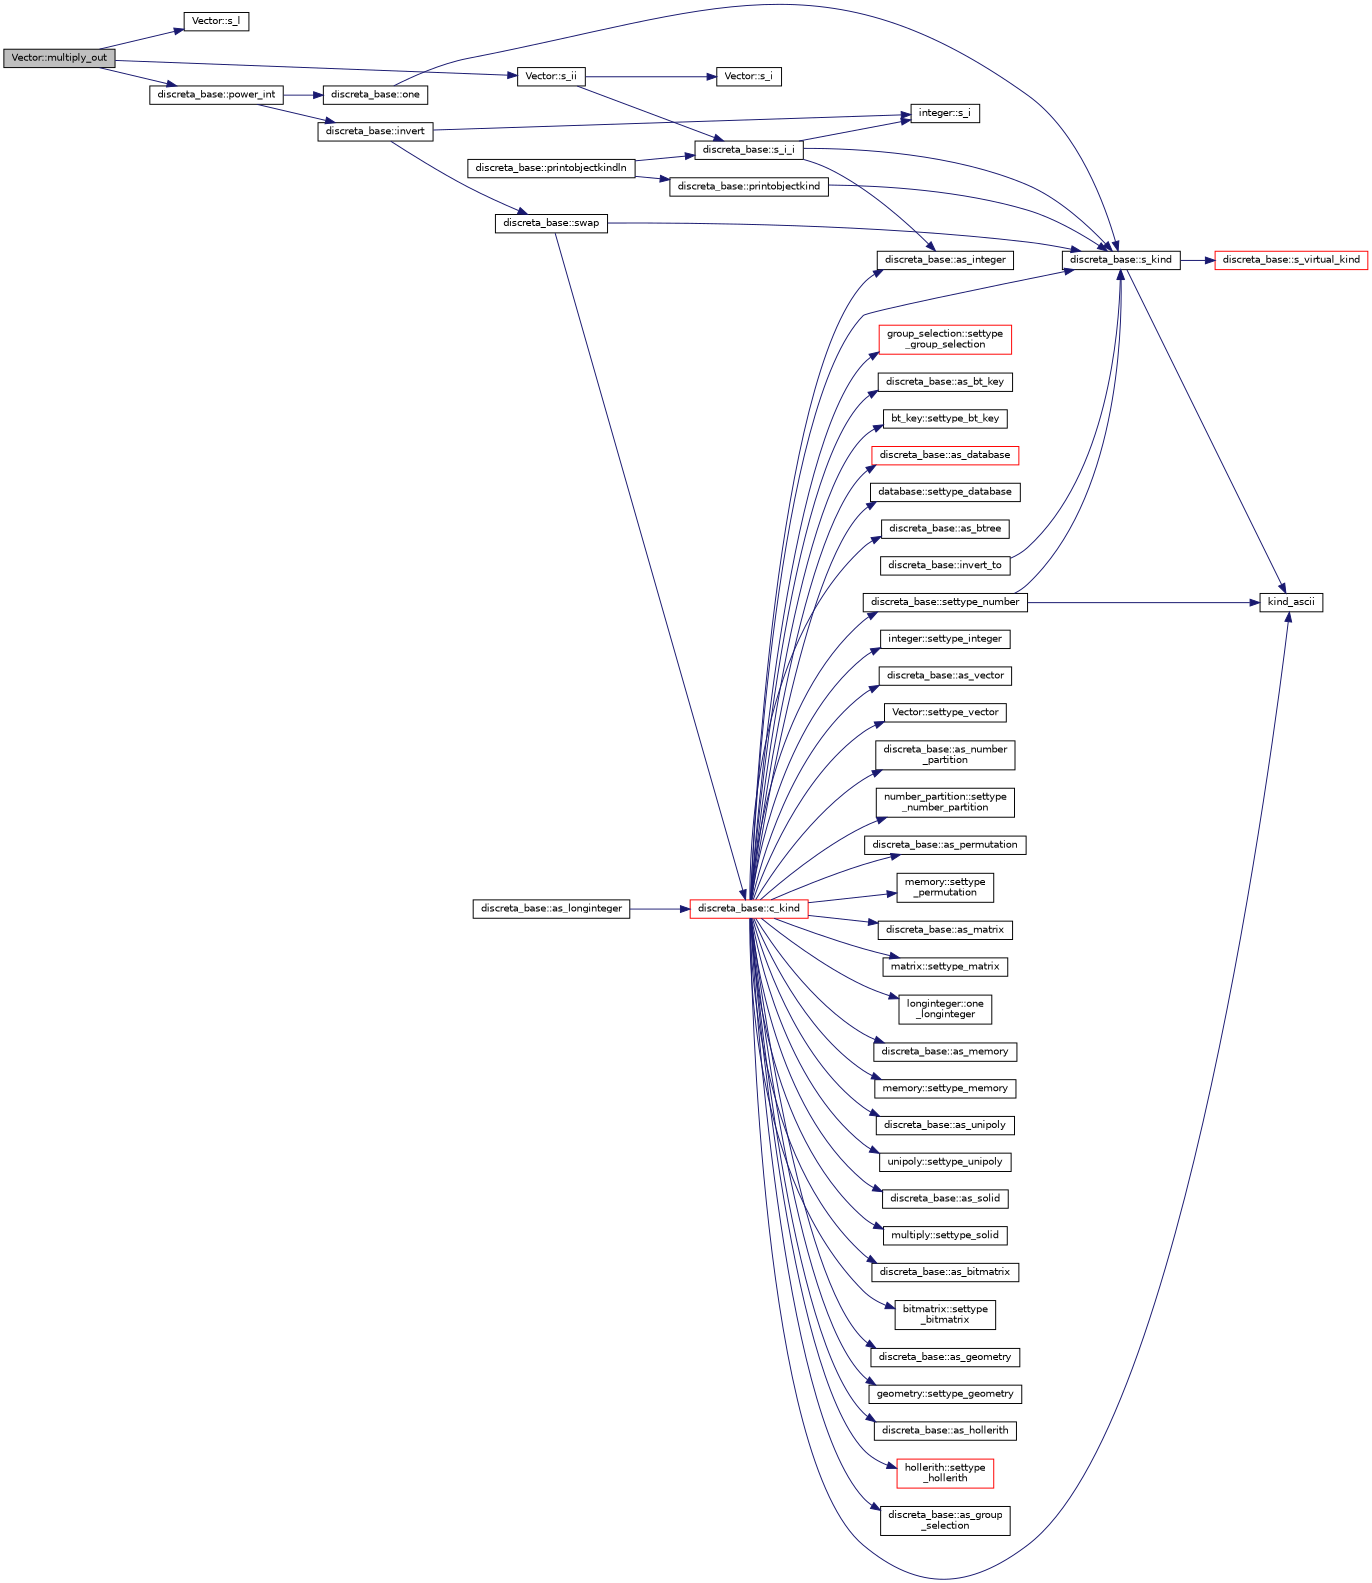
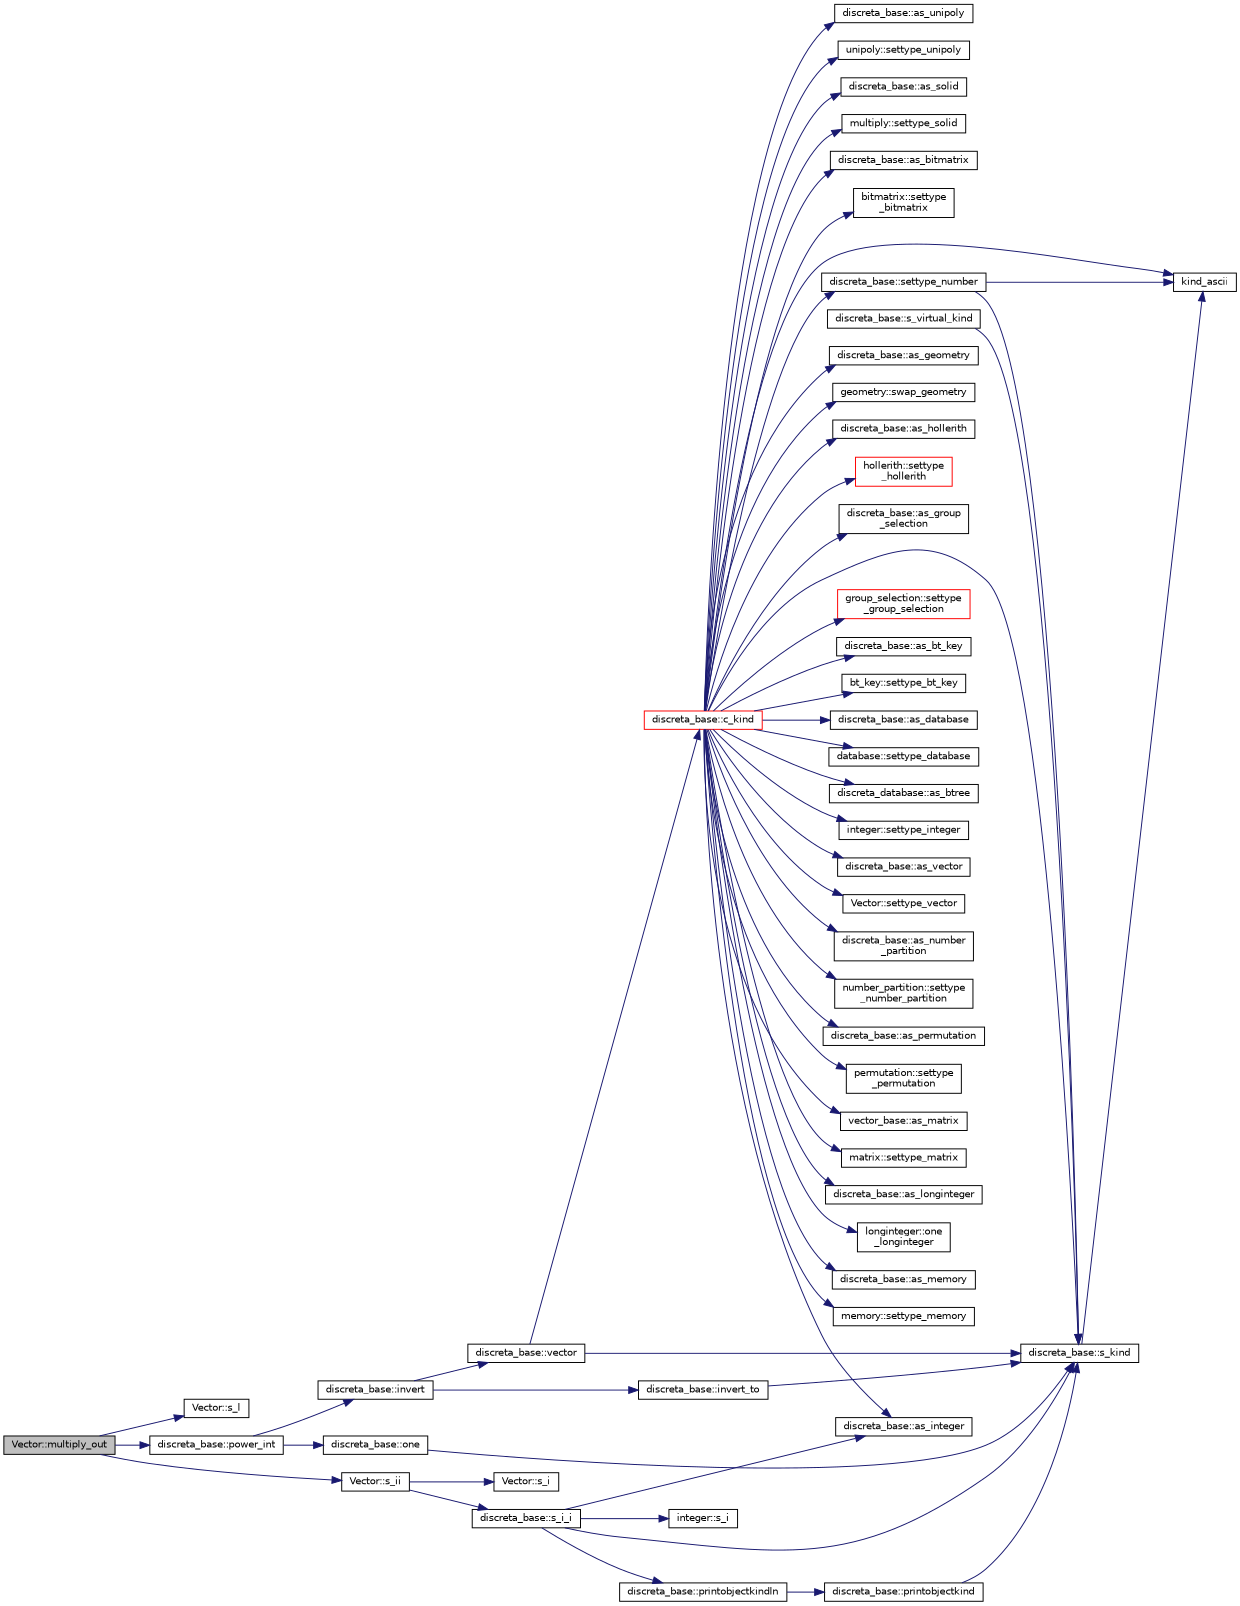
(655, 123) -> (531, 1390)
(660, 158) -> (596, 1558)
(551, 224) -> (526, 1353)
(1193, 260) -> (1057, 825)
(1291, 260) -> (904, 319)
(945, 456) -> (904, 720)
(945, 529) -> (904, 794)
(945, 888) -> (904, 1079)
(655, 909) -> (760, 1031)
(945, 930) -> (904, 1121)
(945, 1394) -> (904, 392)
